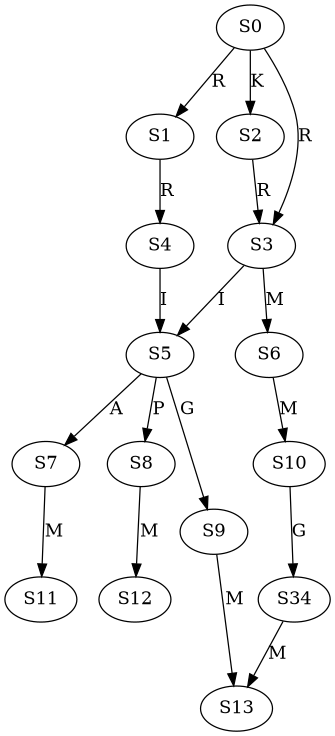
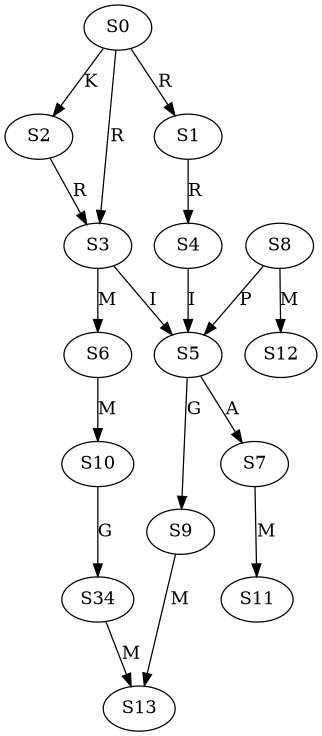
(152, 403) -> (238, 296)
